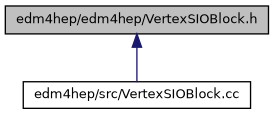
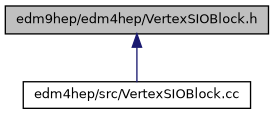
(137, 20) -> (137, 20)
